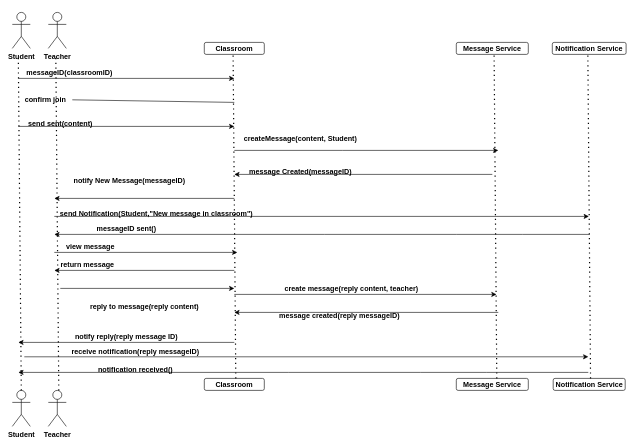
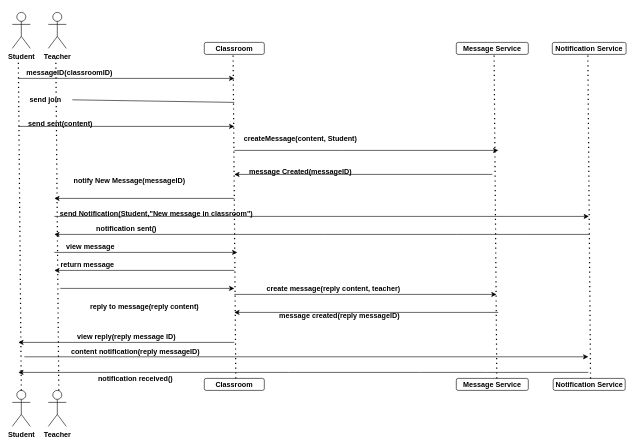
(46, 99) -> (46, 99)
(127, 228) -> (127, 228)
(351, 288) -> (333, 288)
(127, 336) -> (127, 336)
(136, 351) -> (136, 351)
(135, 369) -> (135, 378)
